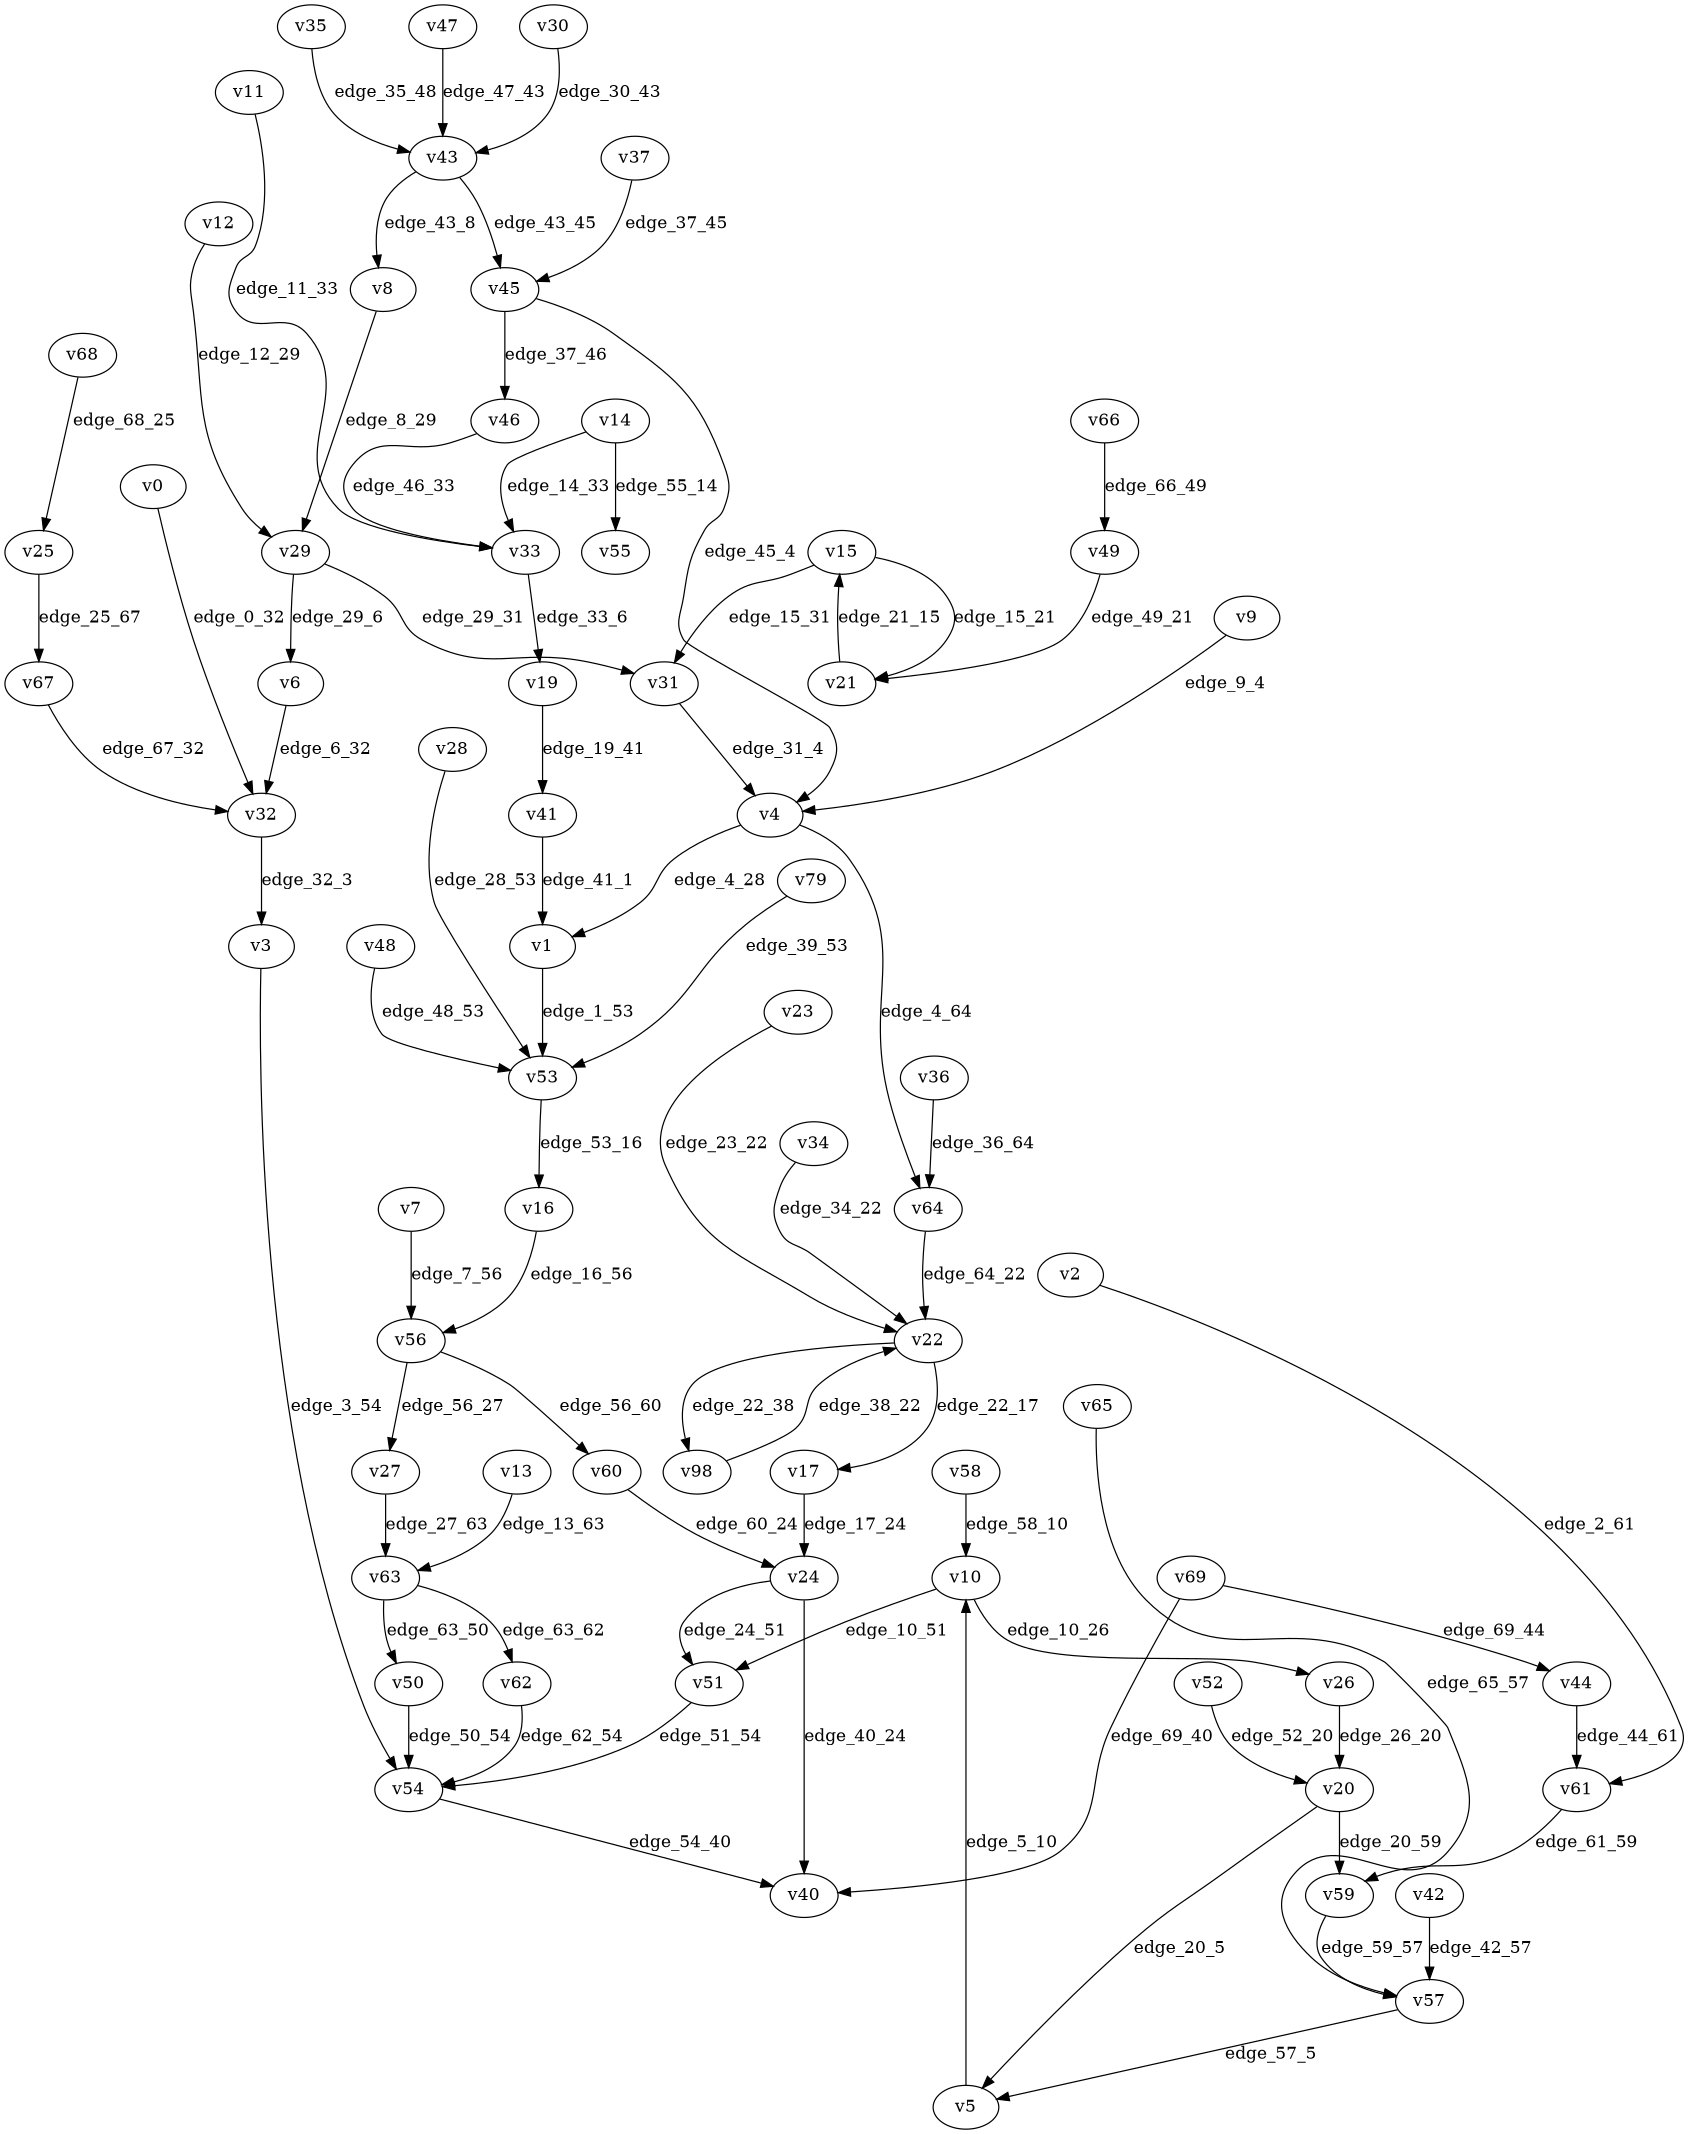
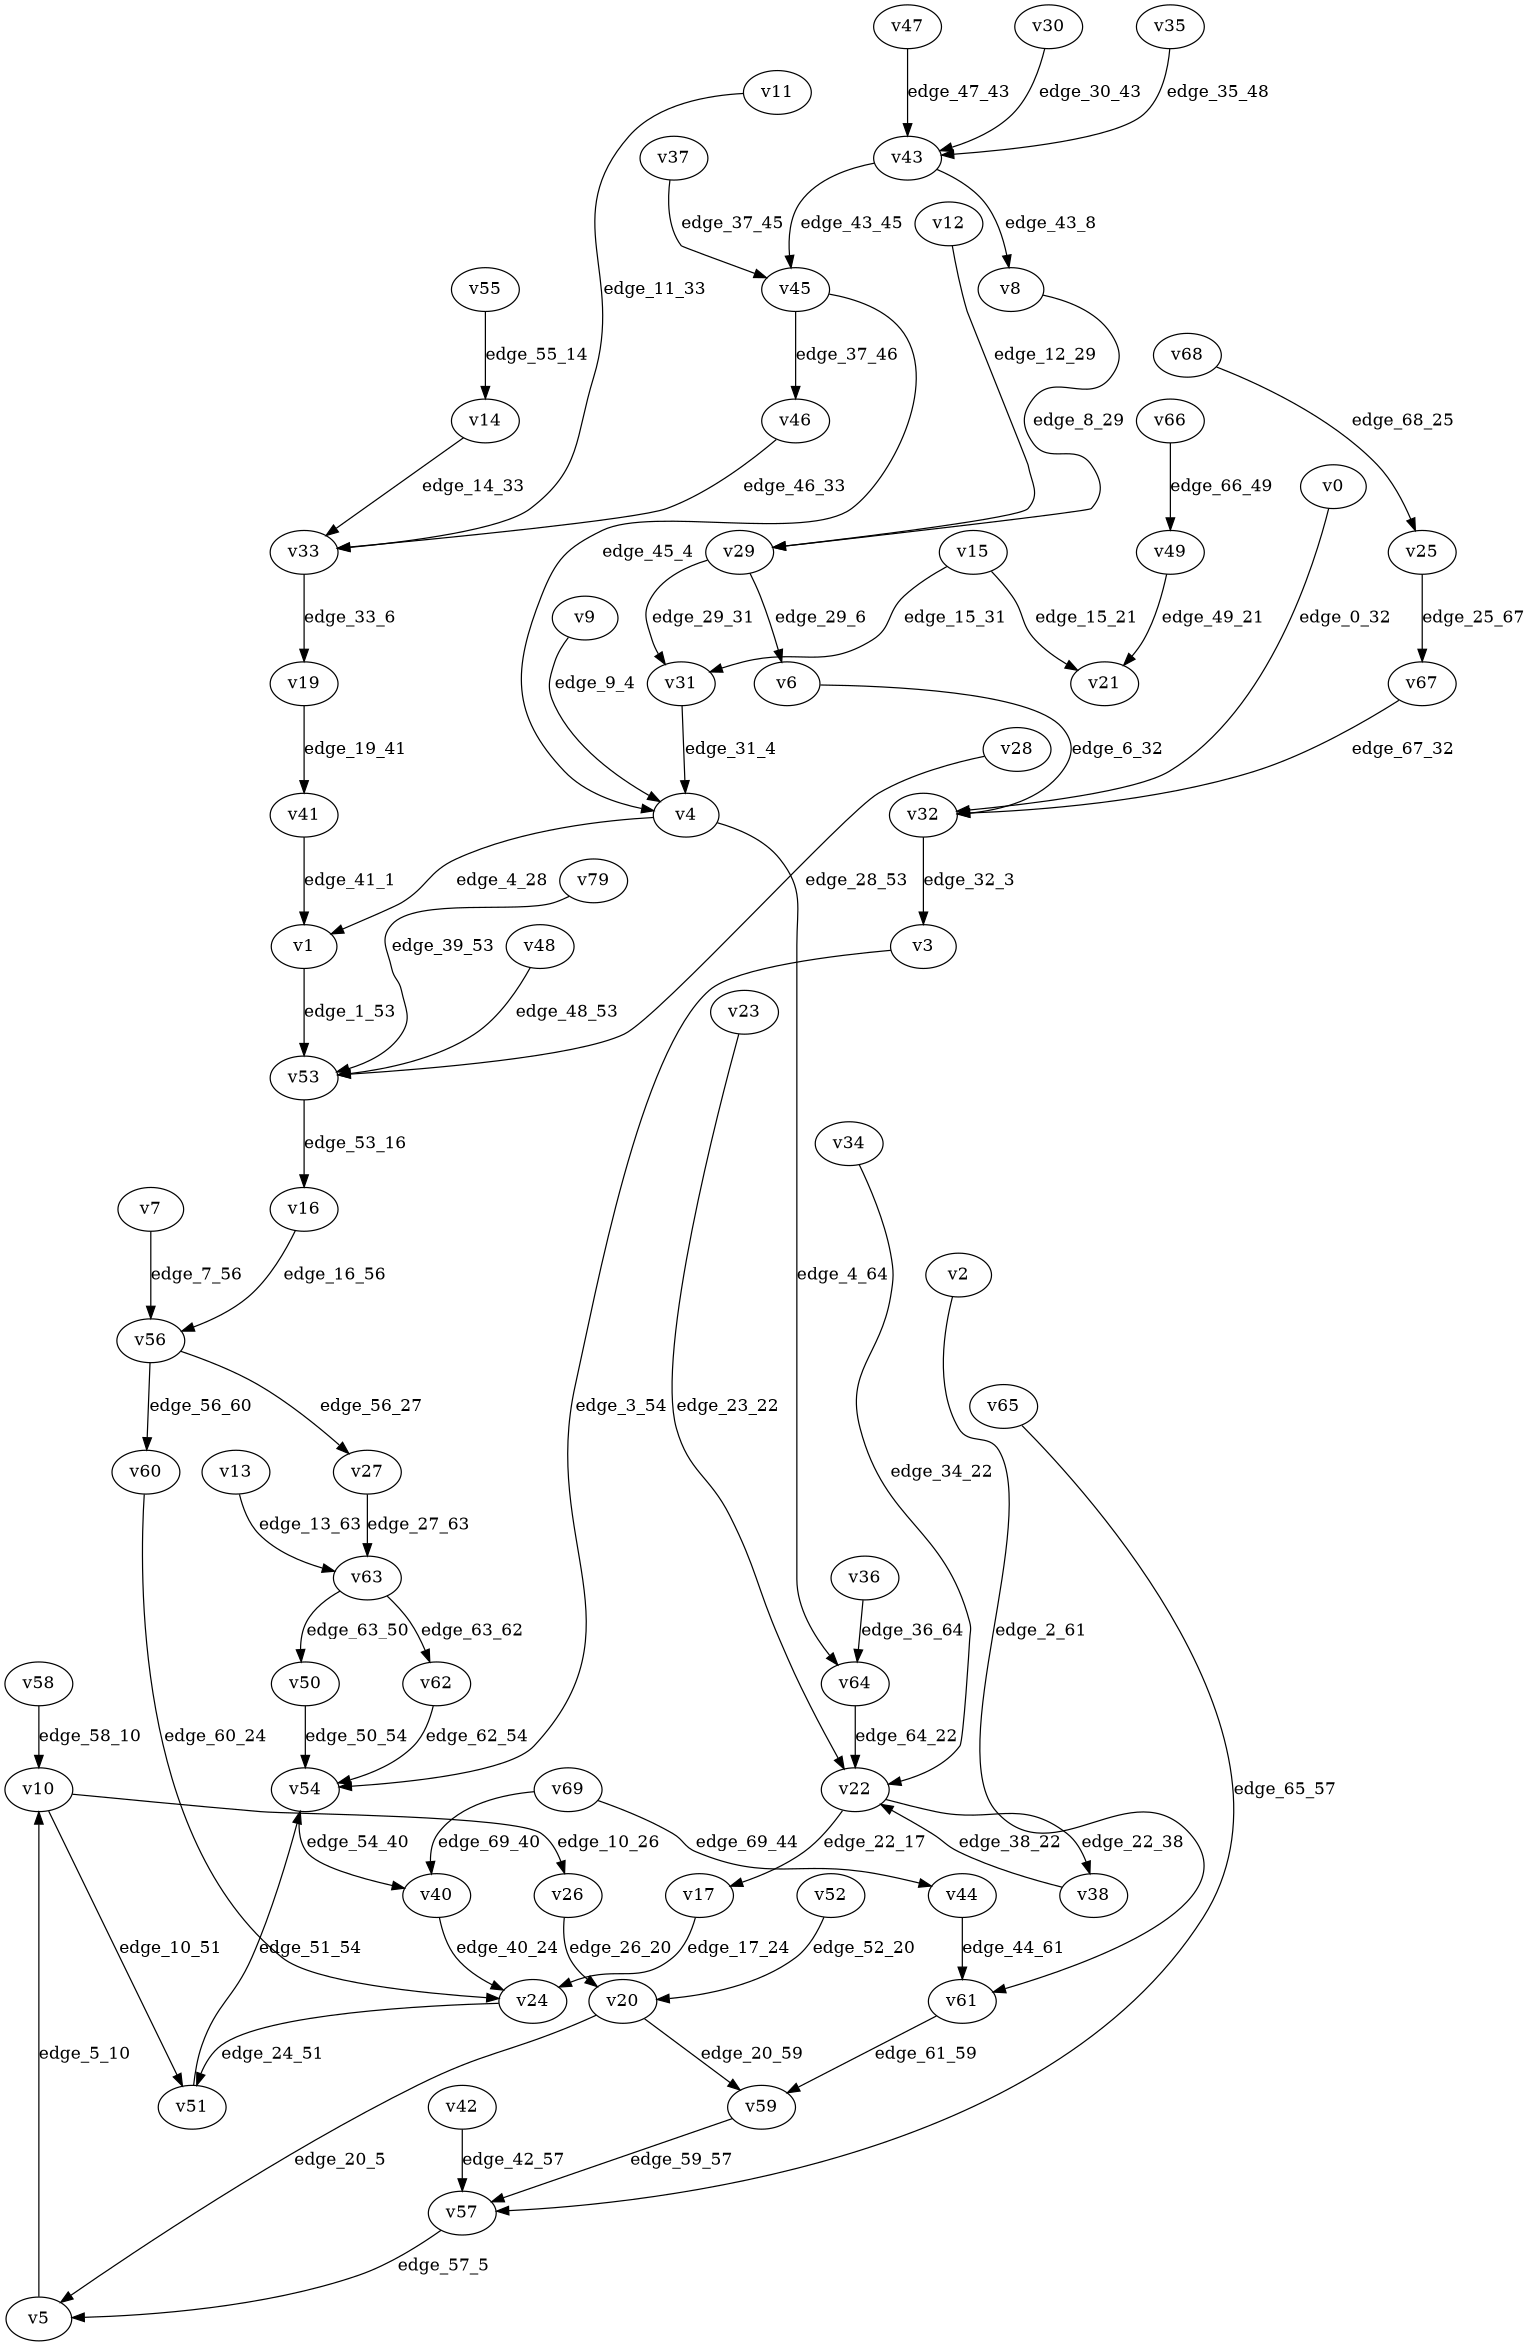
(616, 480) -> (485, 349)
(838, 624) -> none
(697, 1472) -> (1094, 1896)
(804, 1731) -> (457, 1958)
